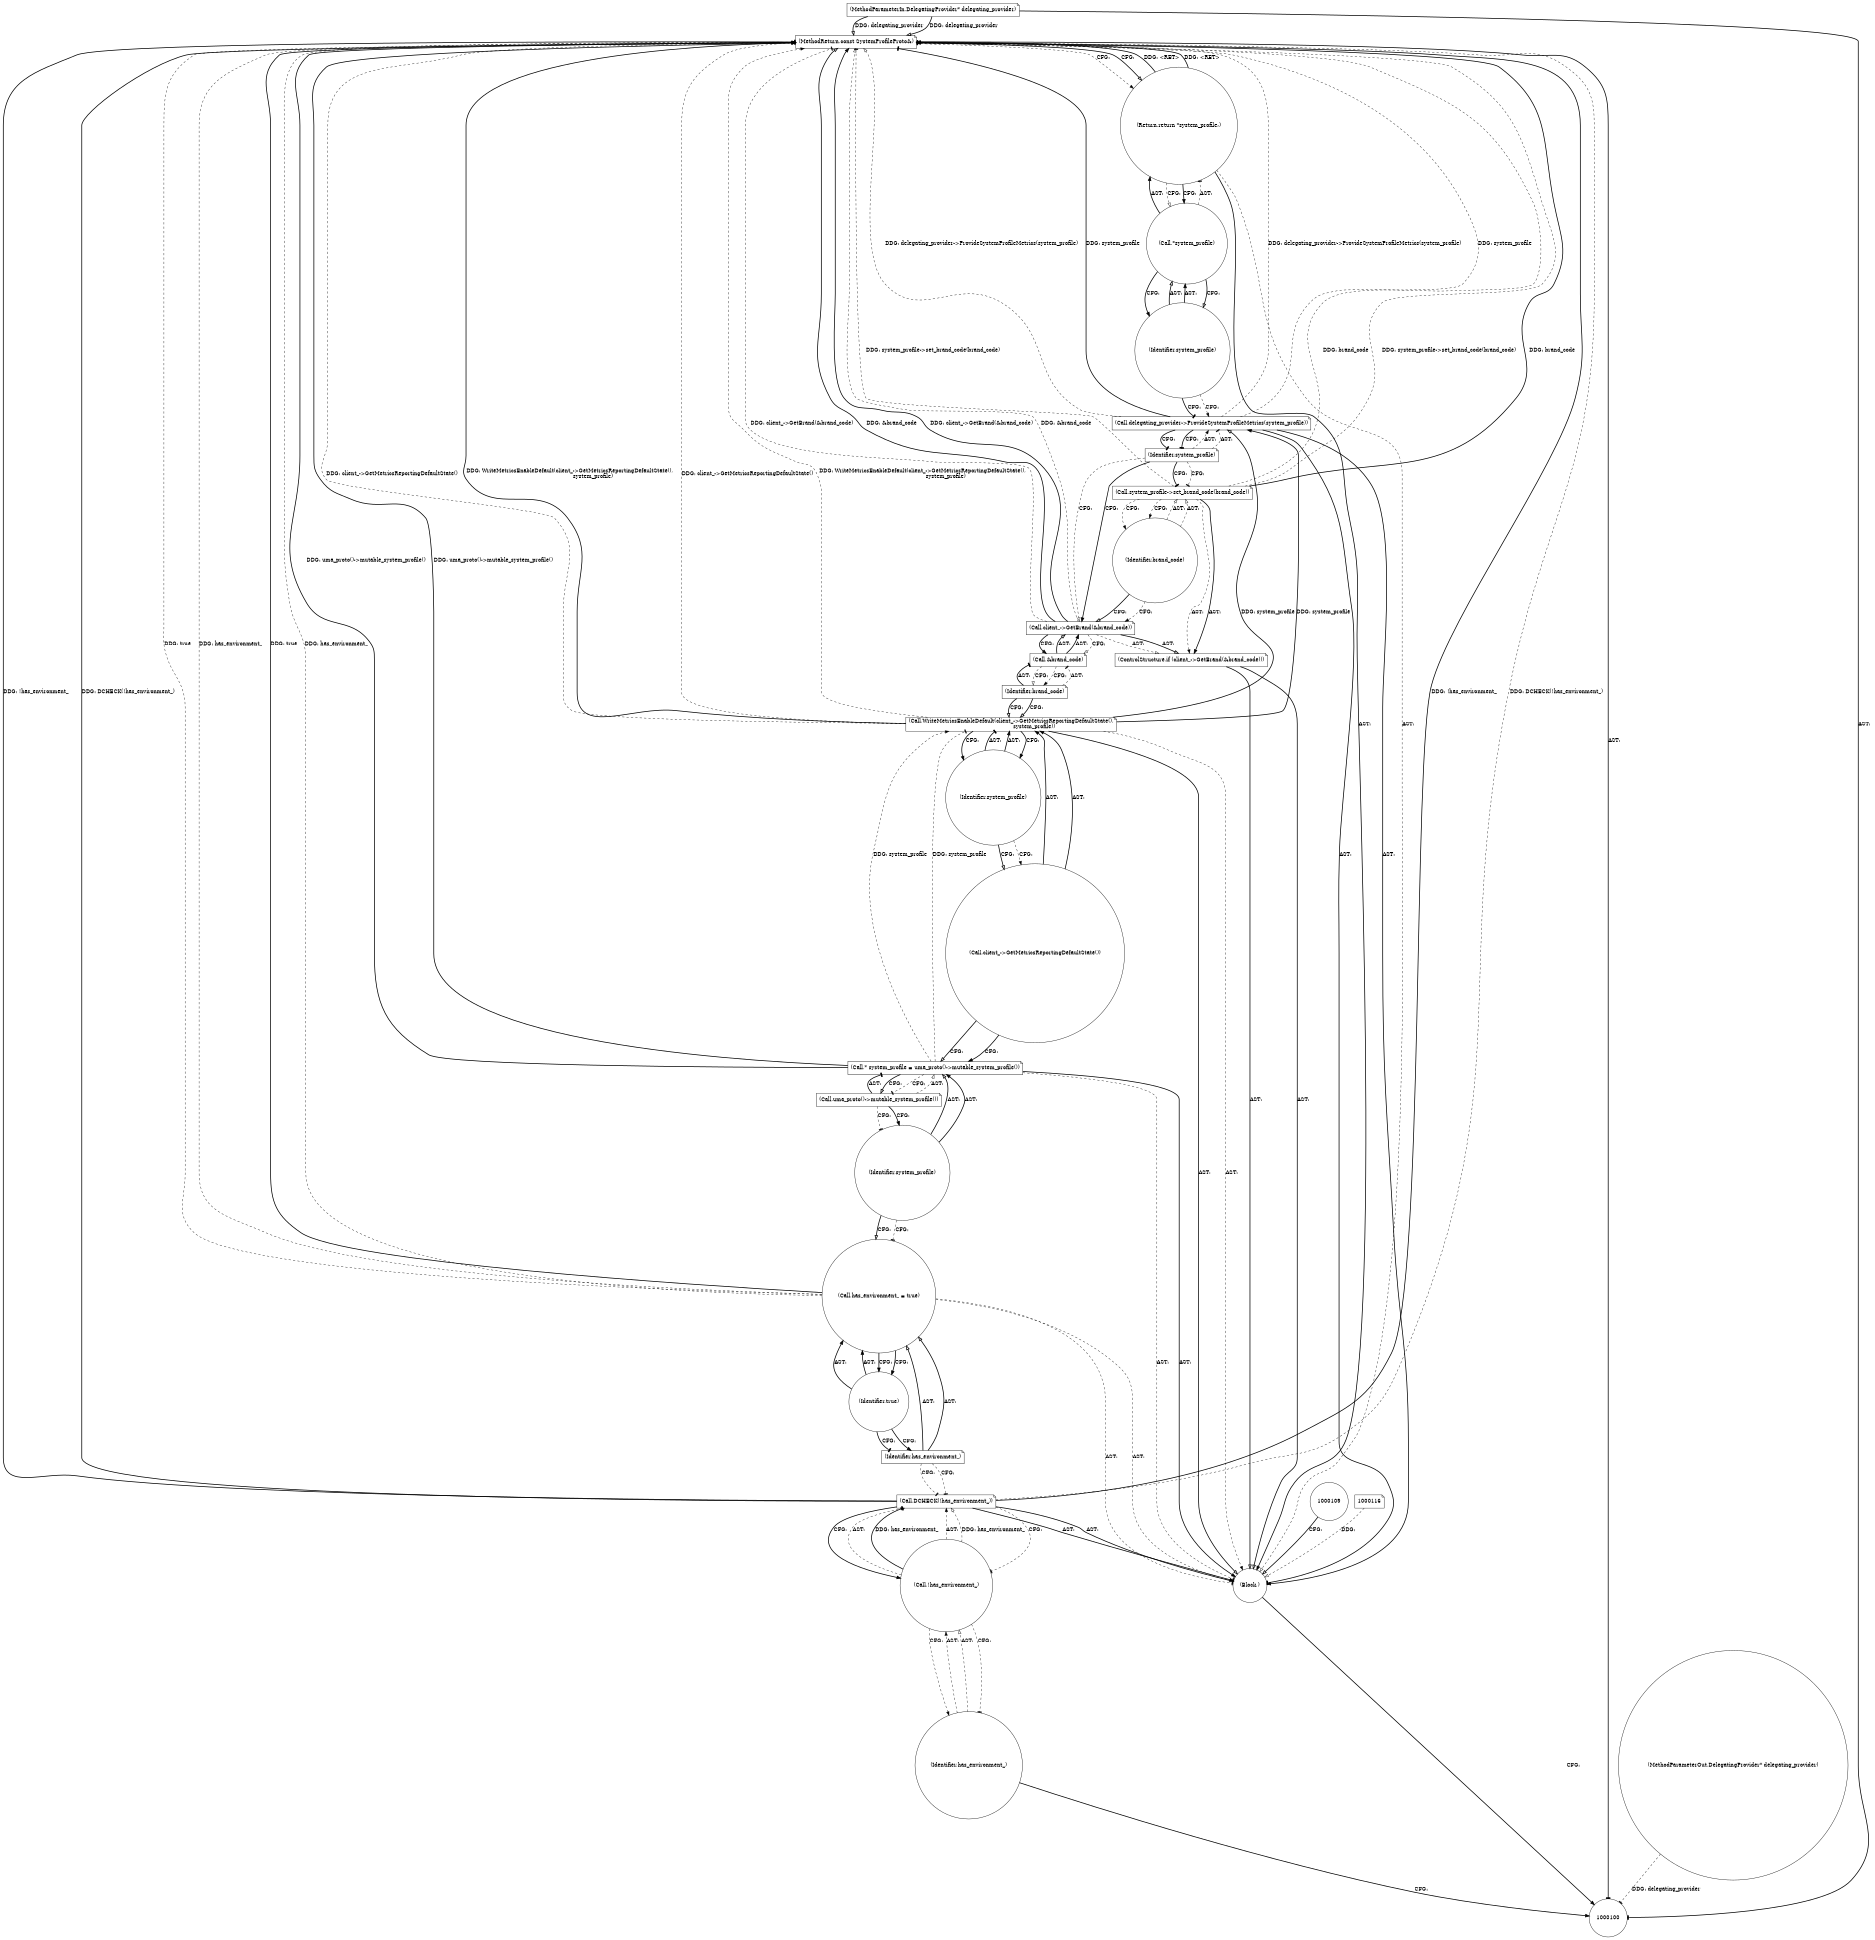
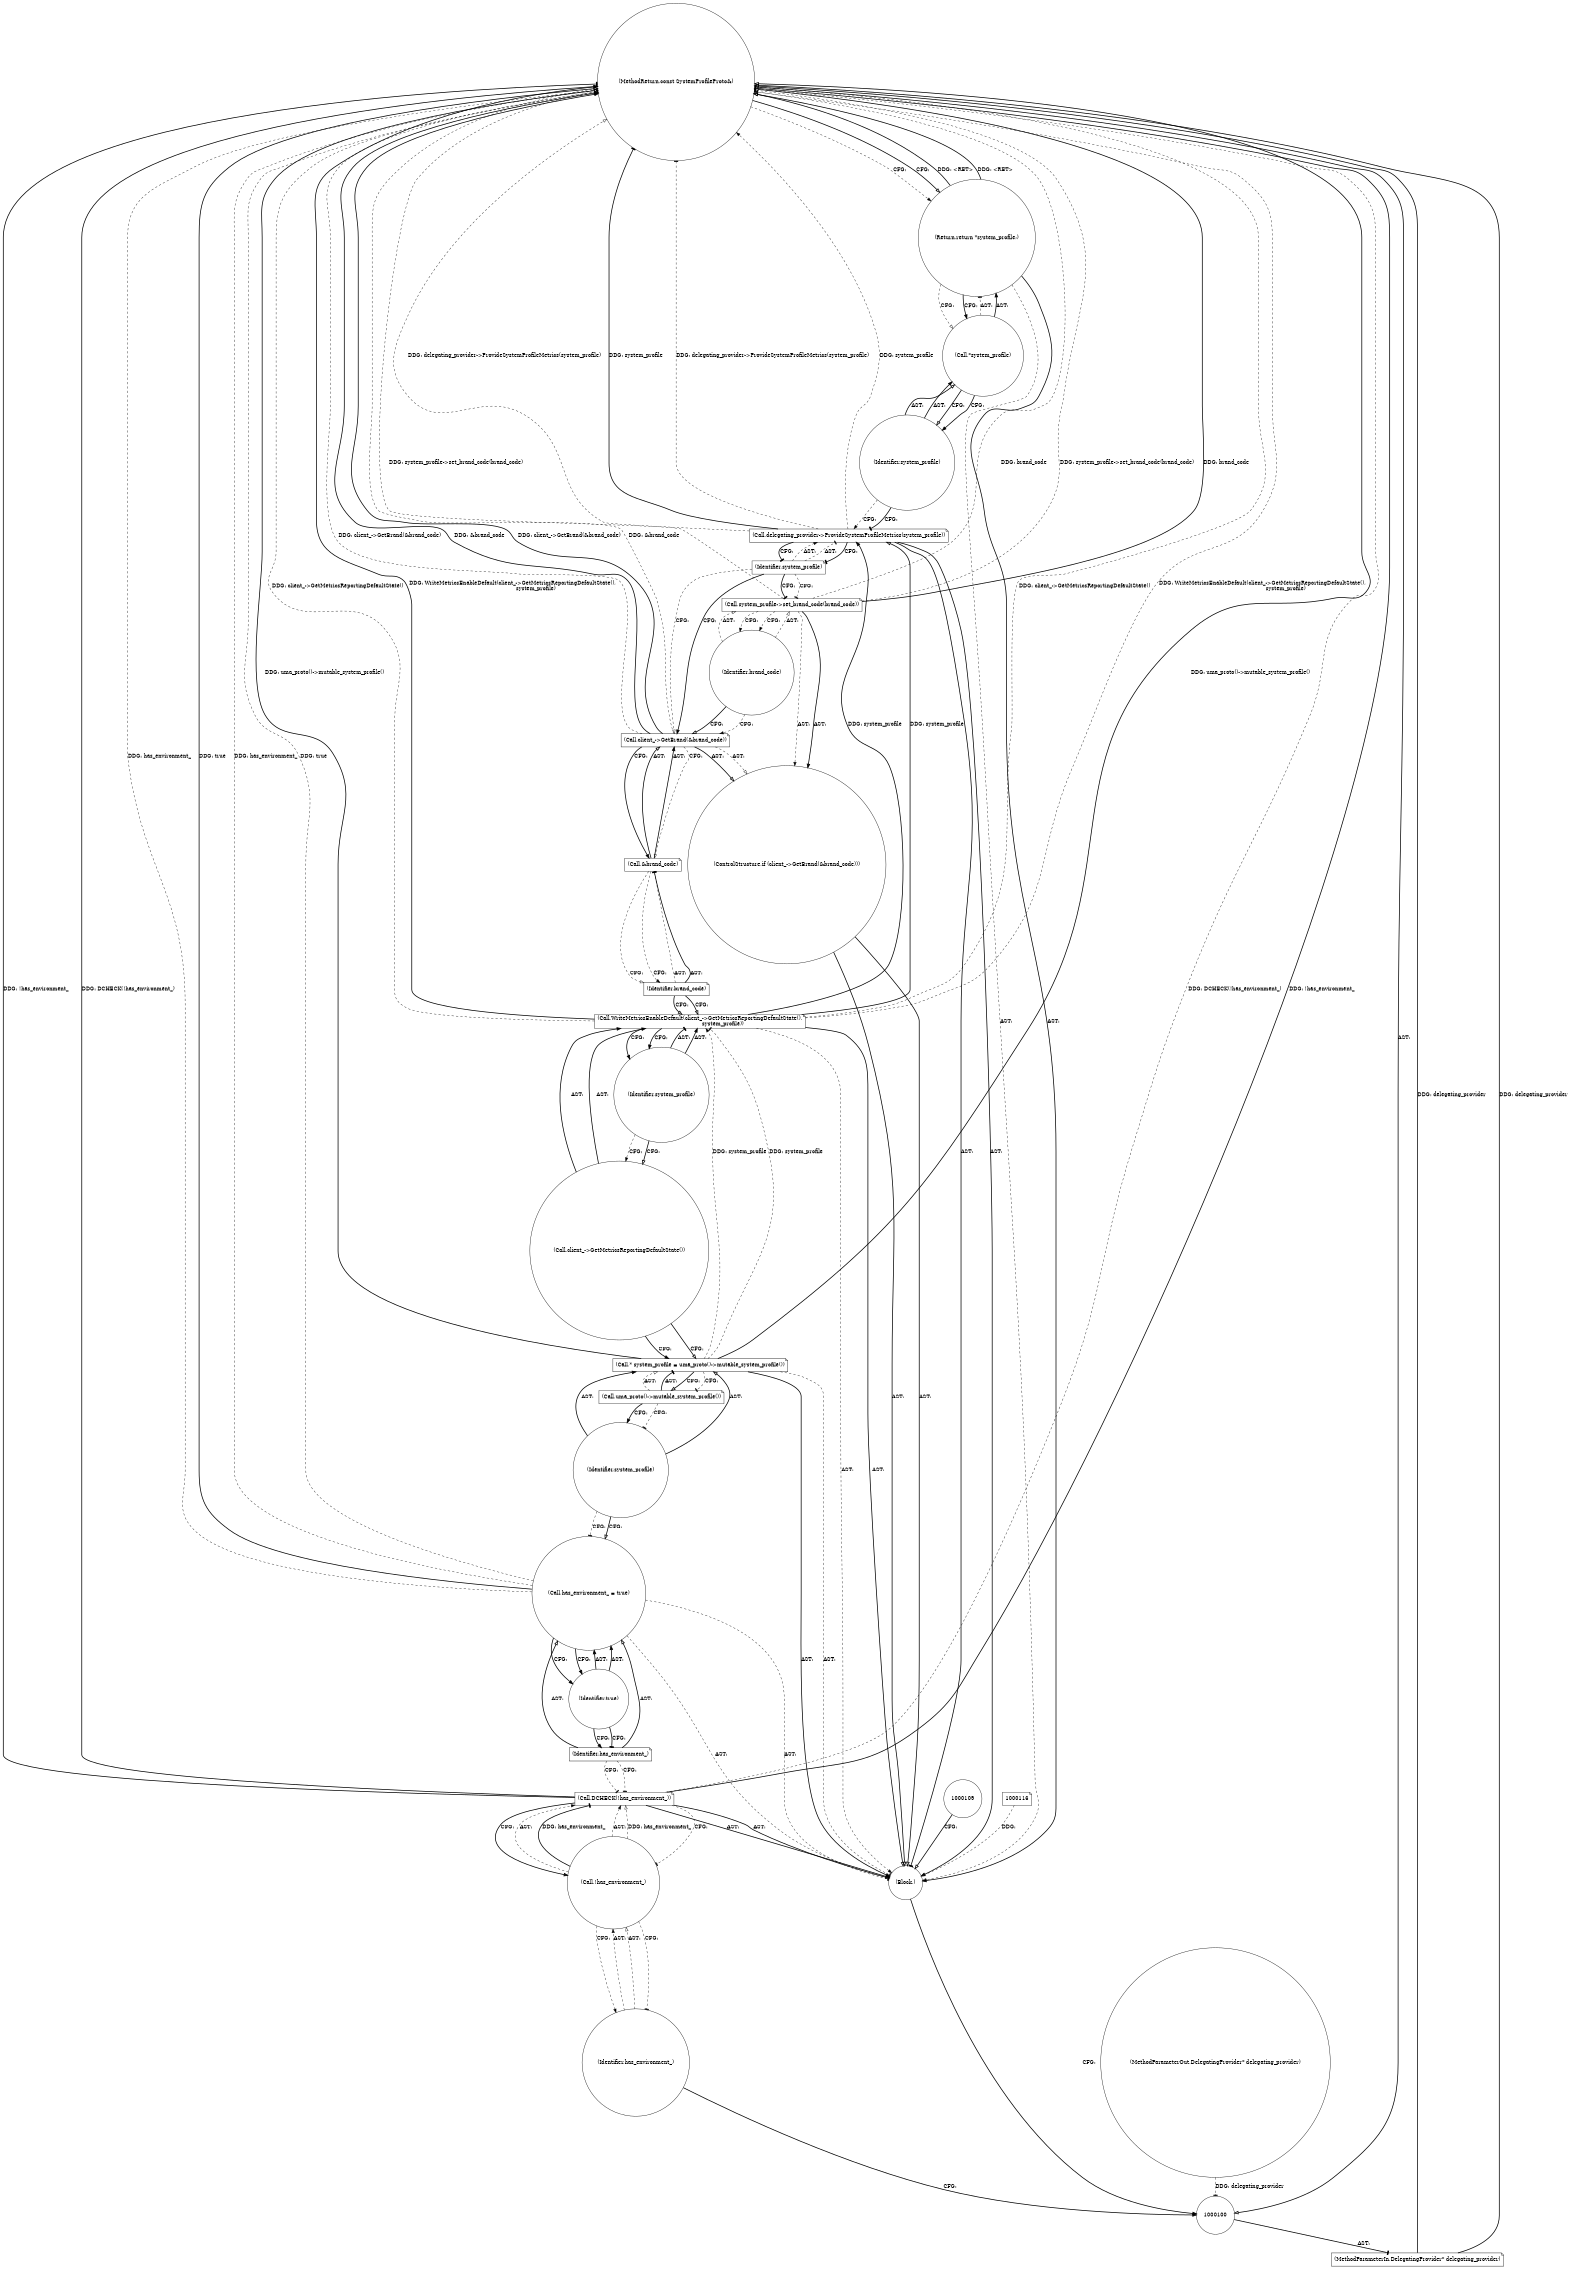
(856, 42) -> (676, 82)
(1608, 642) -> (1399, 920)
(1858, 657) -> (1310, 2236)
(1191, 660) -> (787, 865)
